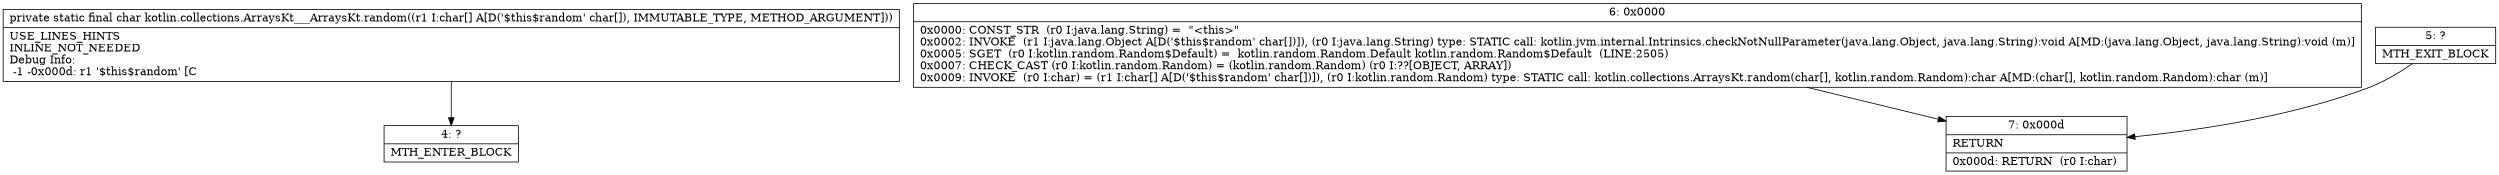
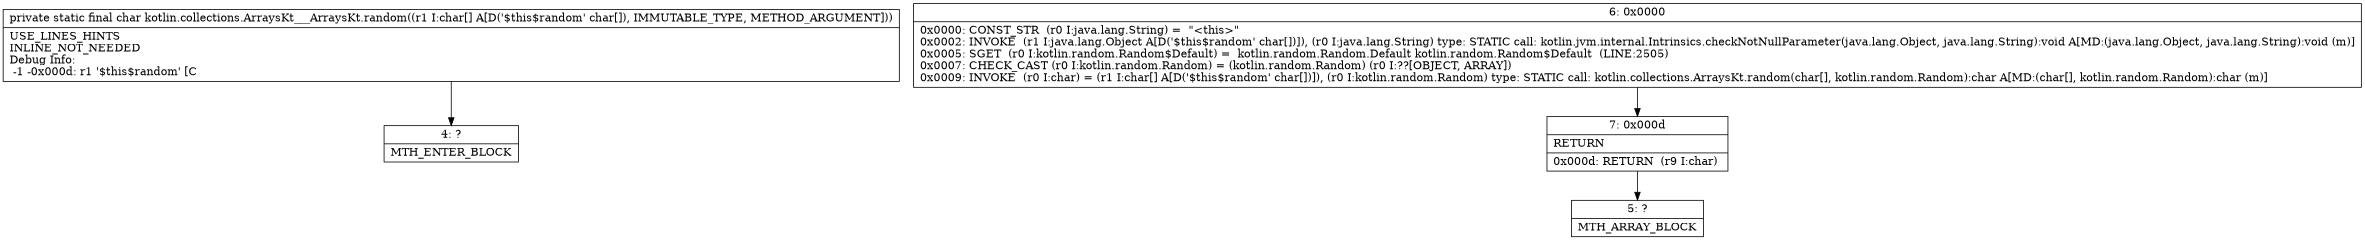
(2436, 54) -> (1637, 227)
(2278, 114) -> (1637, 182)
(2037, 162) -> (1637, 162)
